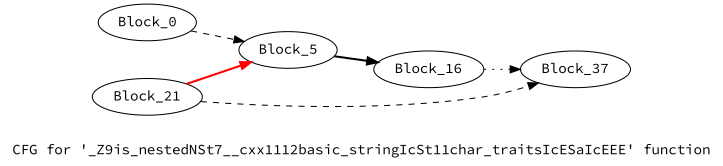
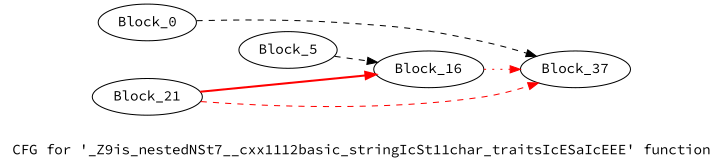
(213, 35) -> (363, 24)
(351, 59) -> (351, 59)
(497, 69) -> (497, 69)
(214, 75) -> (283, 84)
(365, 106) -> (365, 106)
